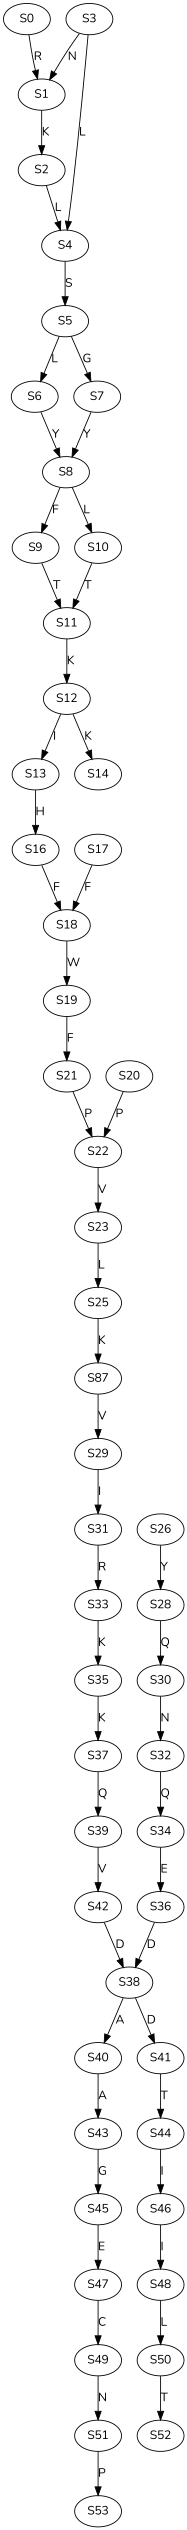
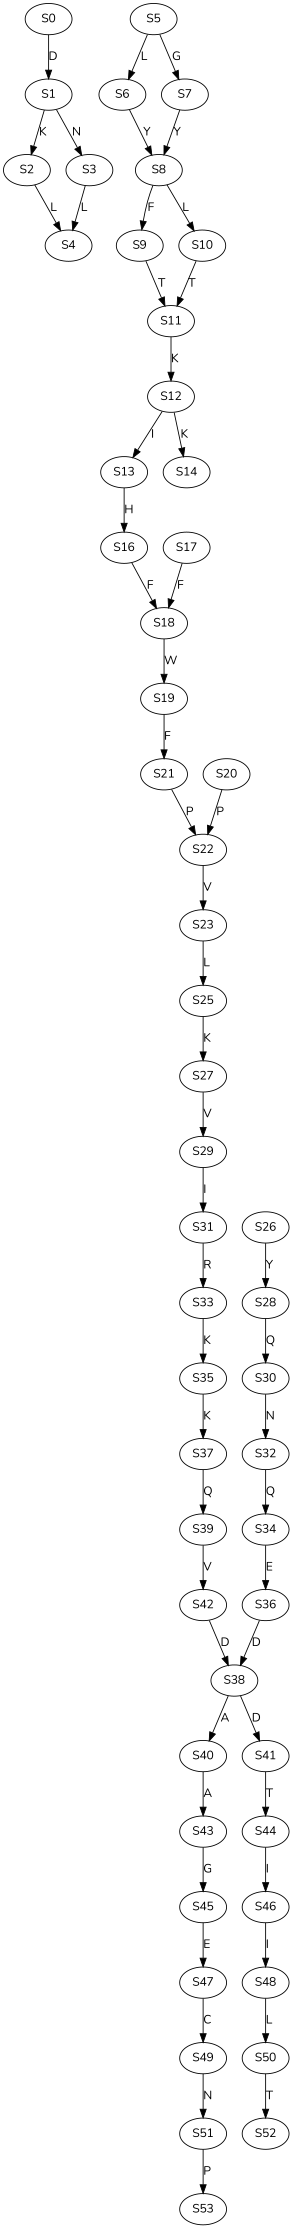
(66, 53) -> (67, 129)
(38, 57) -> (53, 57)
(65, 279) -> none
(98, 1378) -> (203, 1076)
